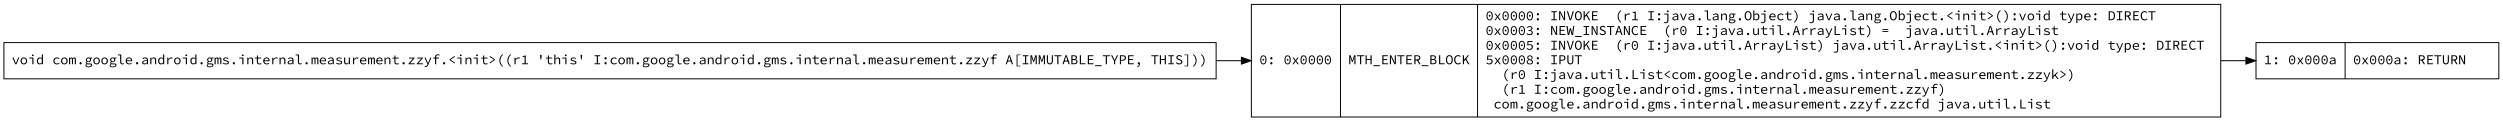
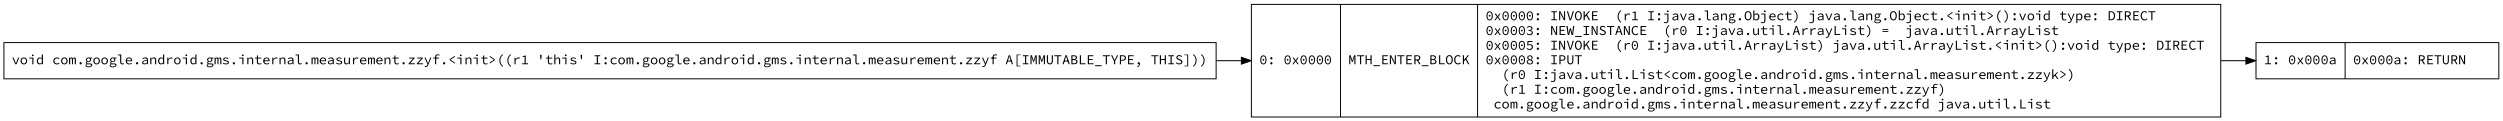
(1542, 60) -> (1542, 60)
